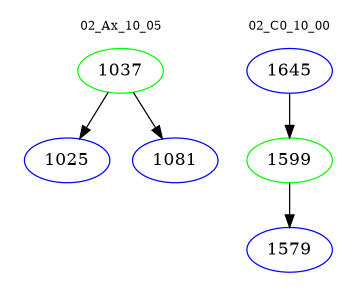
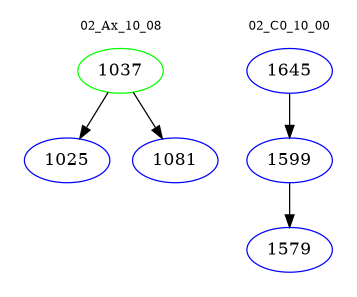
(121, 27) -> (121, 27)
(290, 160) -> (290, 160)
